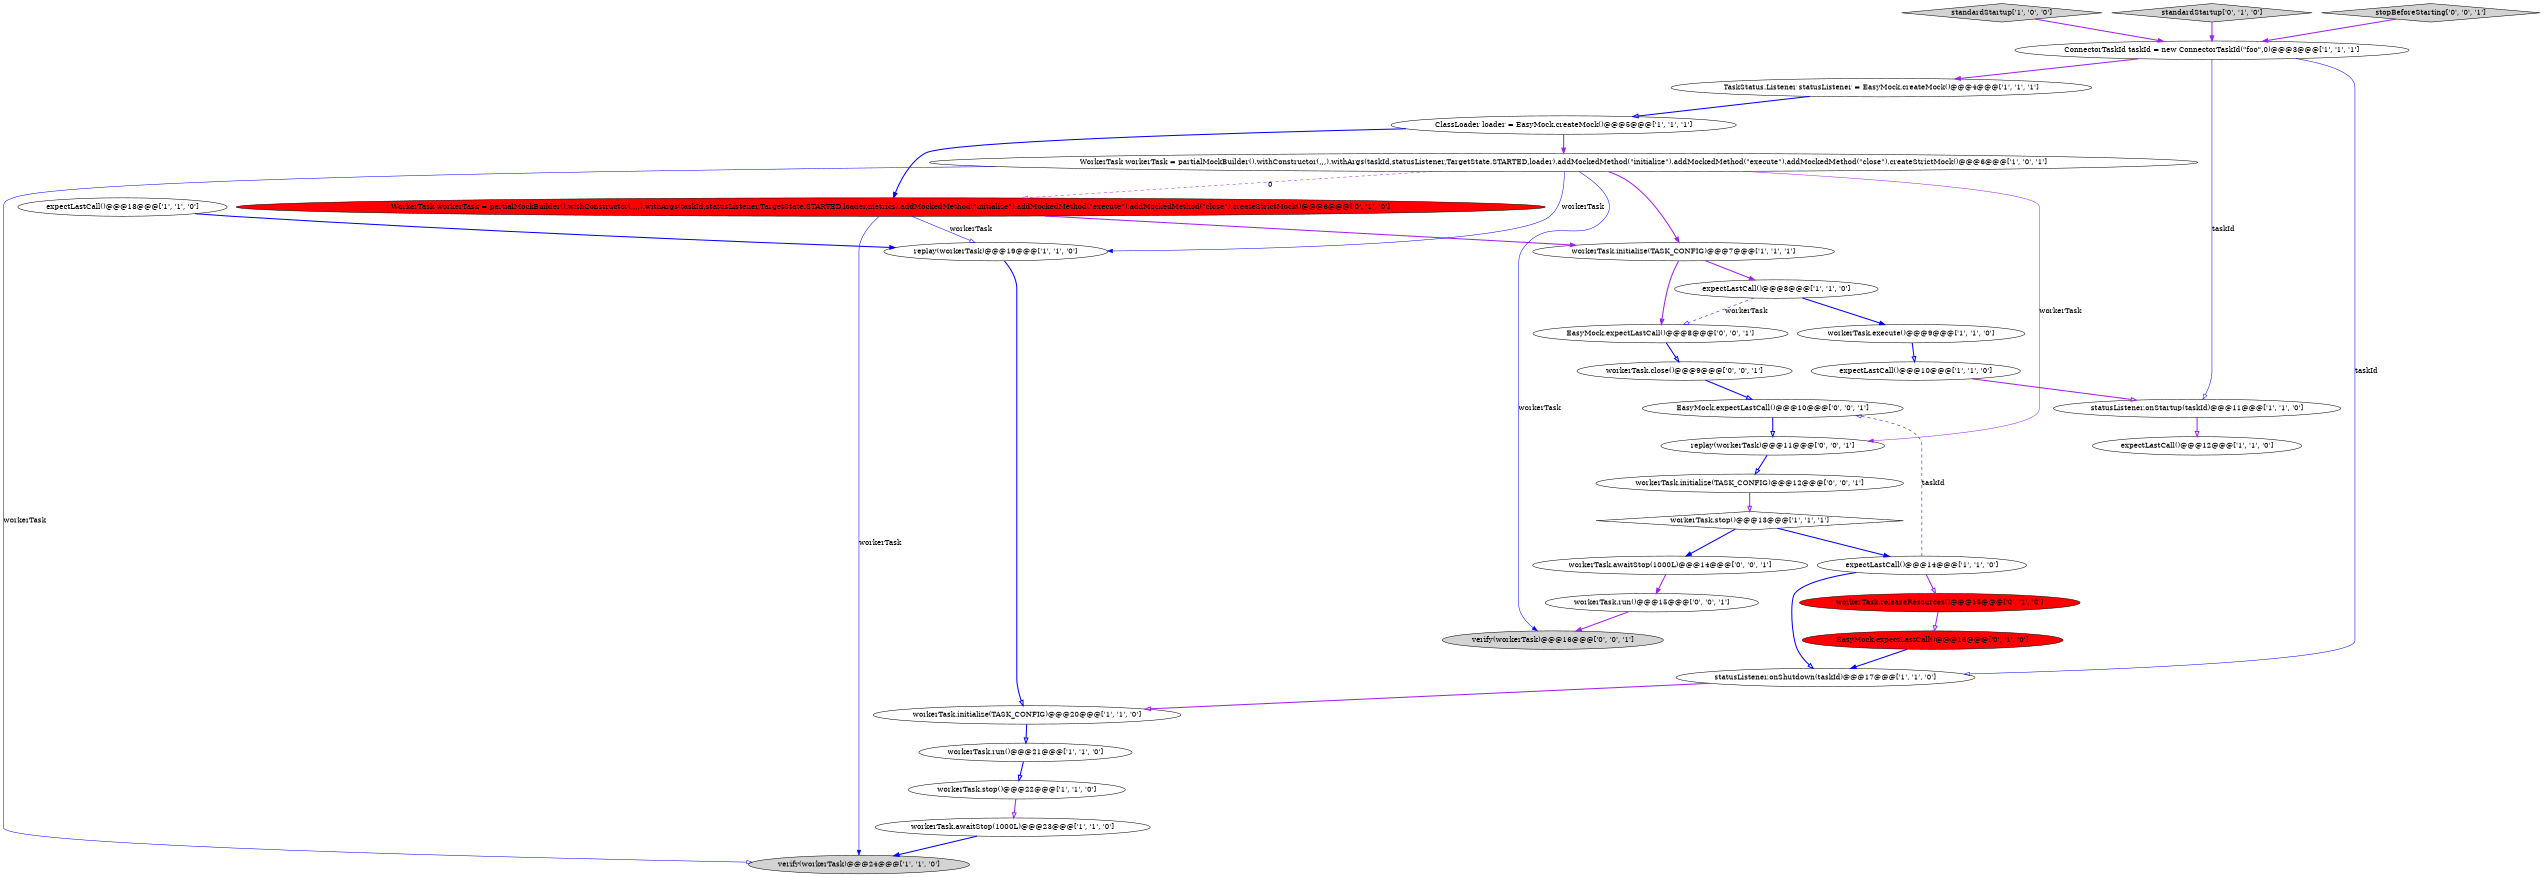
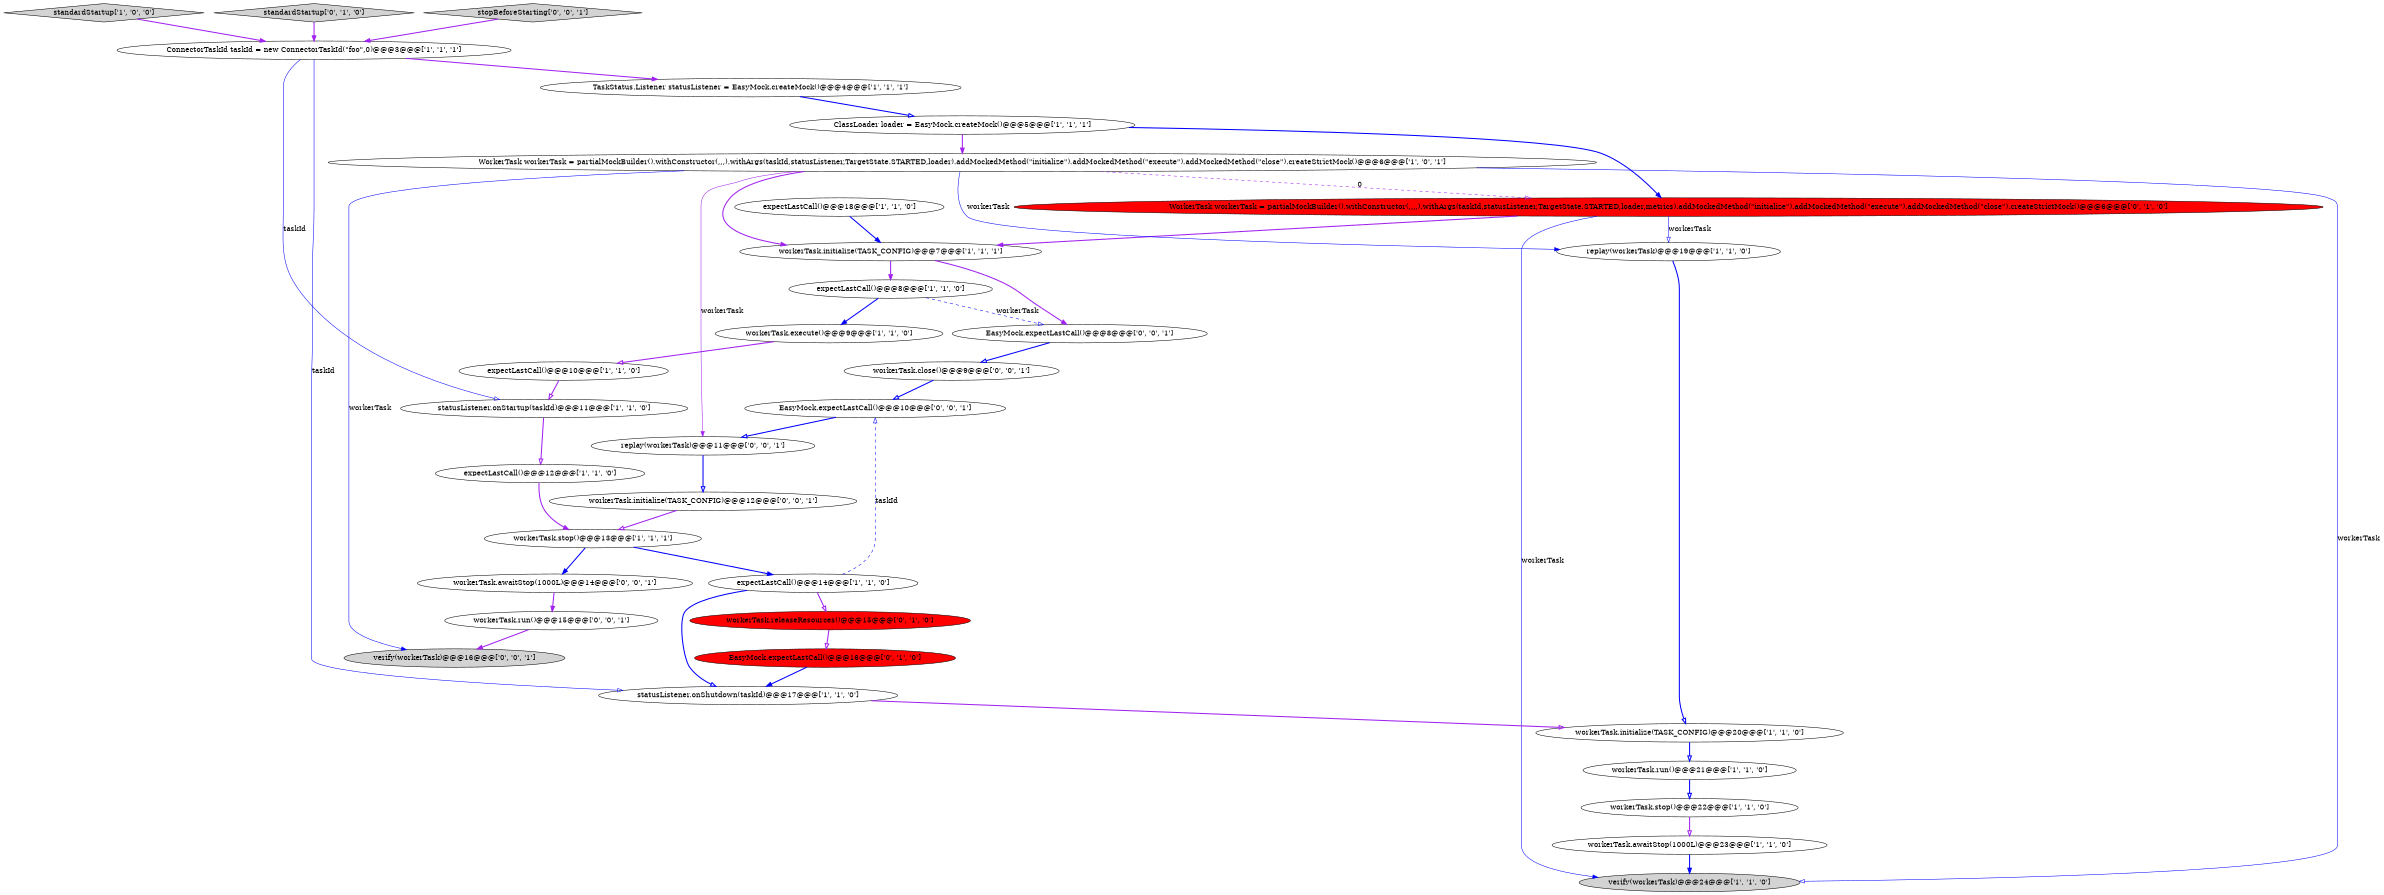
(542, 233) -> (863, 228)
(1913, 350) -> (695, 353)
none -> (544, 509)
(1750, 521) -> (593, 539)
